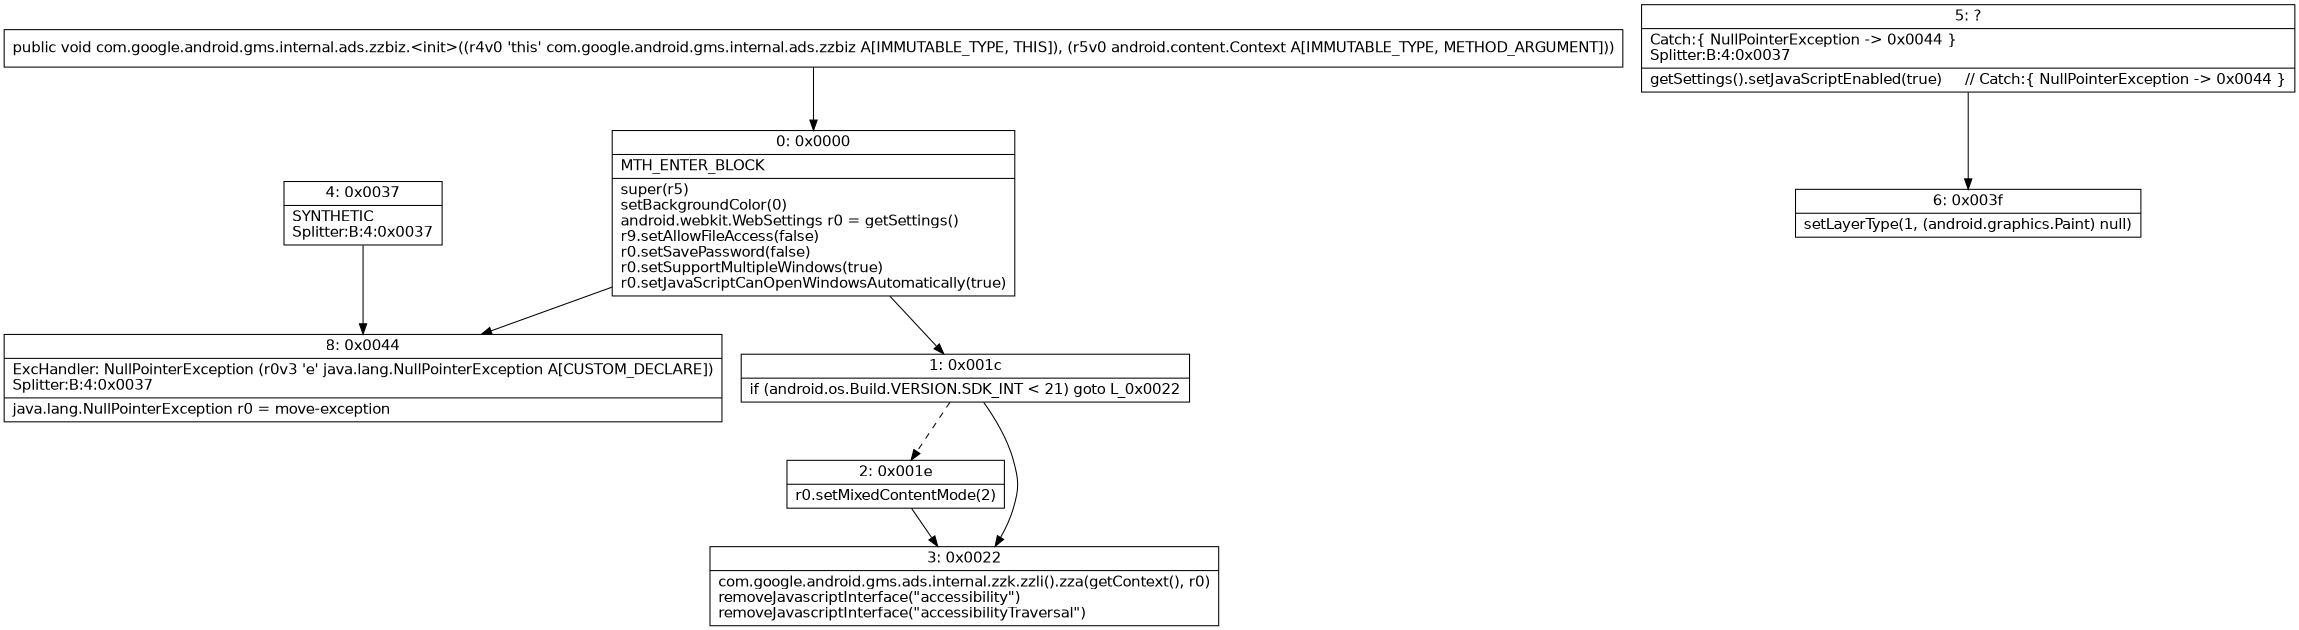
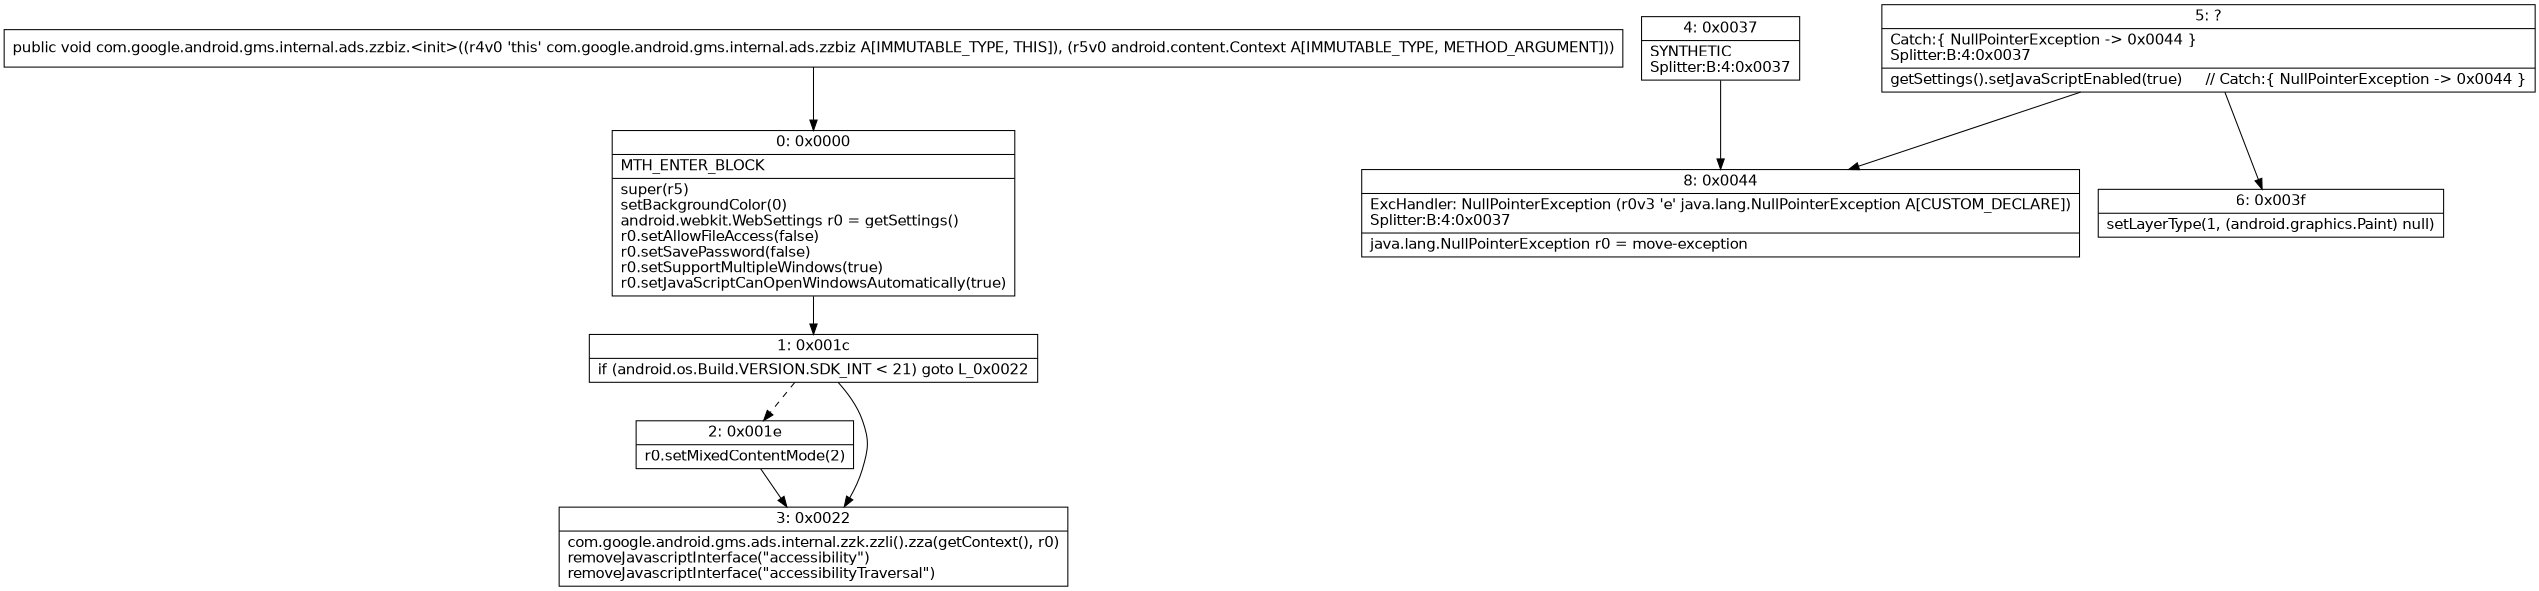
(720, 237) -> (720, 237)
(552, 309) -> (1970, 129)
